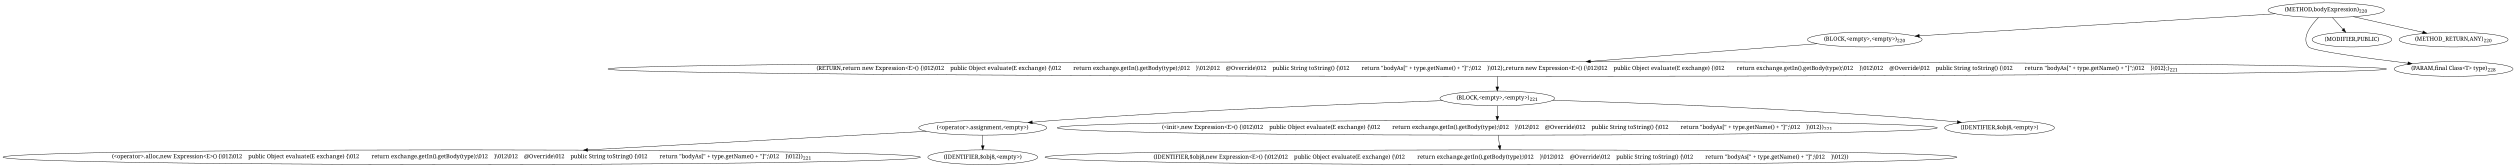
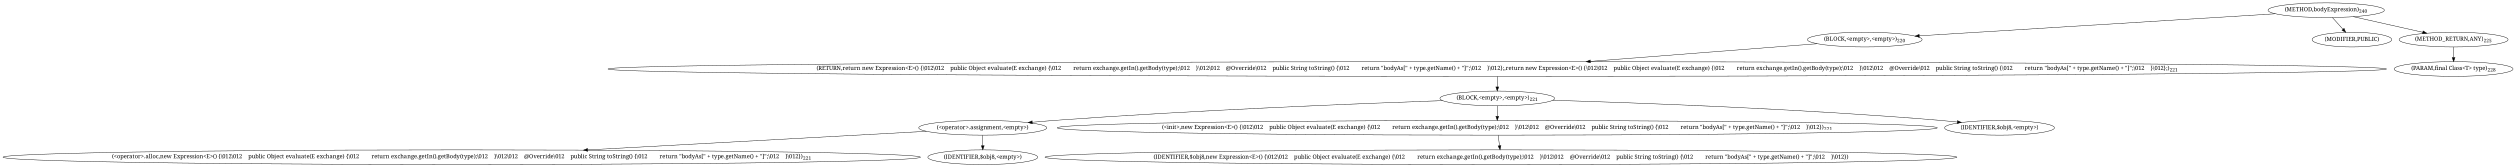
(2363, 10) -> (2363, 10)
(2488, 39) -> (2488, 39)
(2341, 54) -> (2454, 52)
